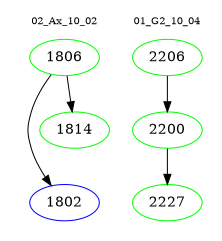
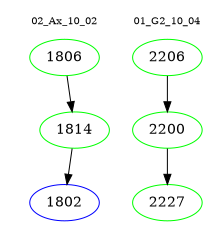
(28, 125) -> (70, 161)
